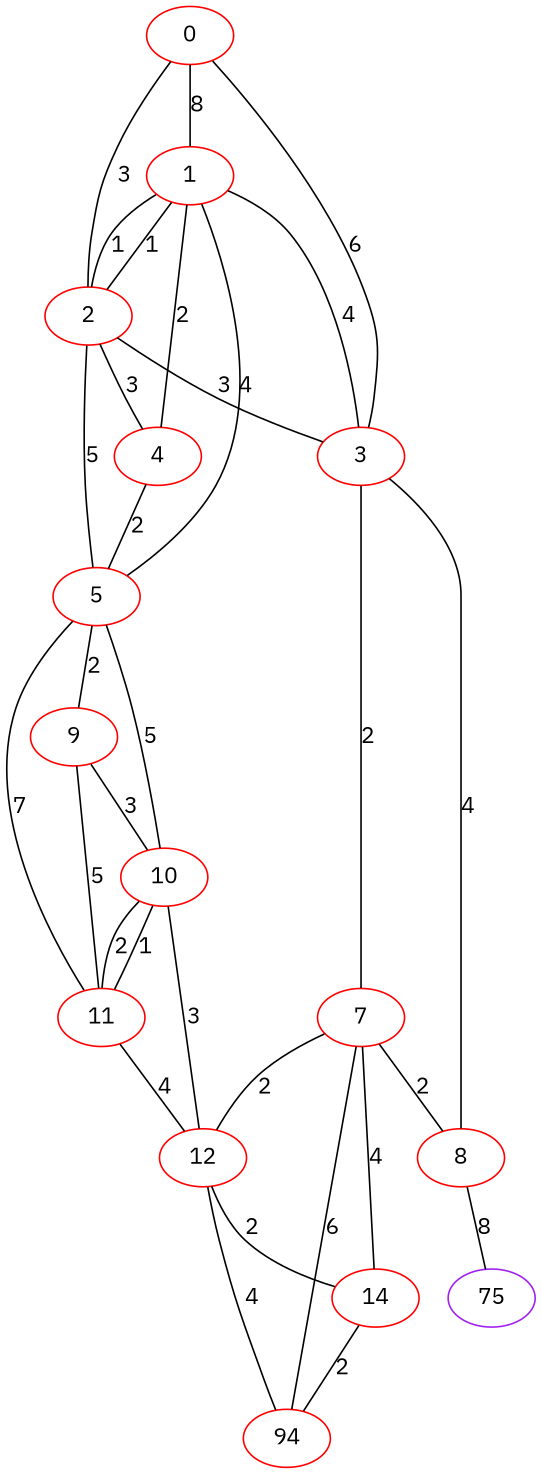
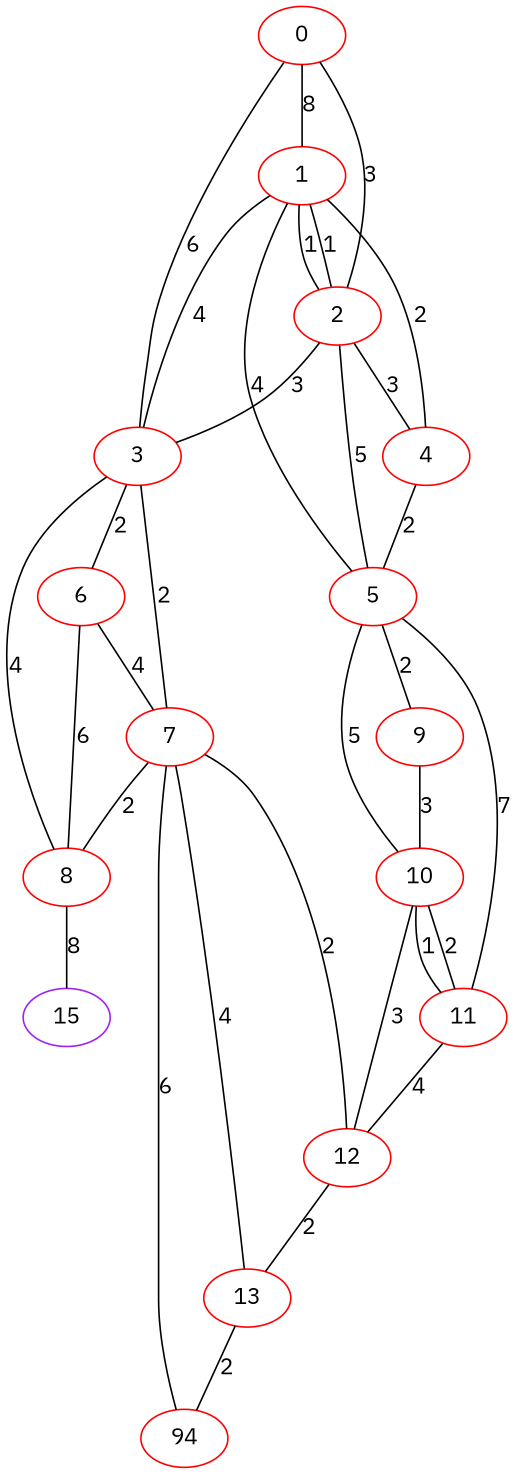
none -> (81, 597)
(88, 877) -> none
(376, 1298) -> (247, 1298)
(492, 1298) -> (67, 1017)
(236, 1300) -> none
